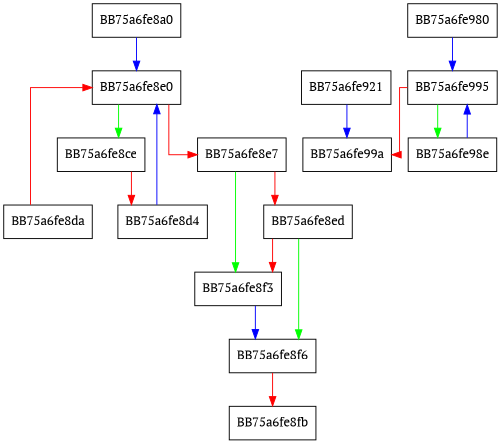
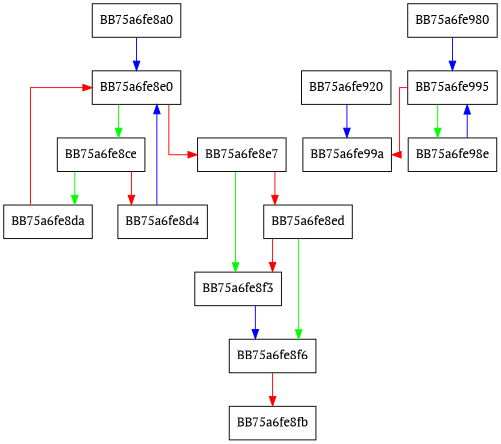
(346, 88) -> (346, 88)
none -> (75, 183)
